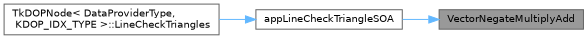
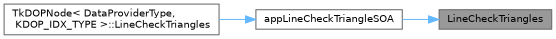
(511, 19) -> (495, 19)
